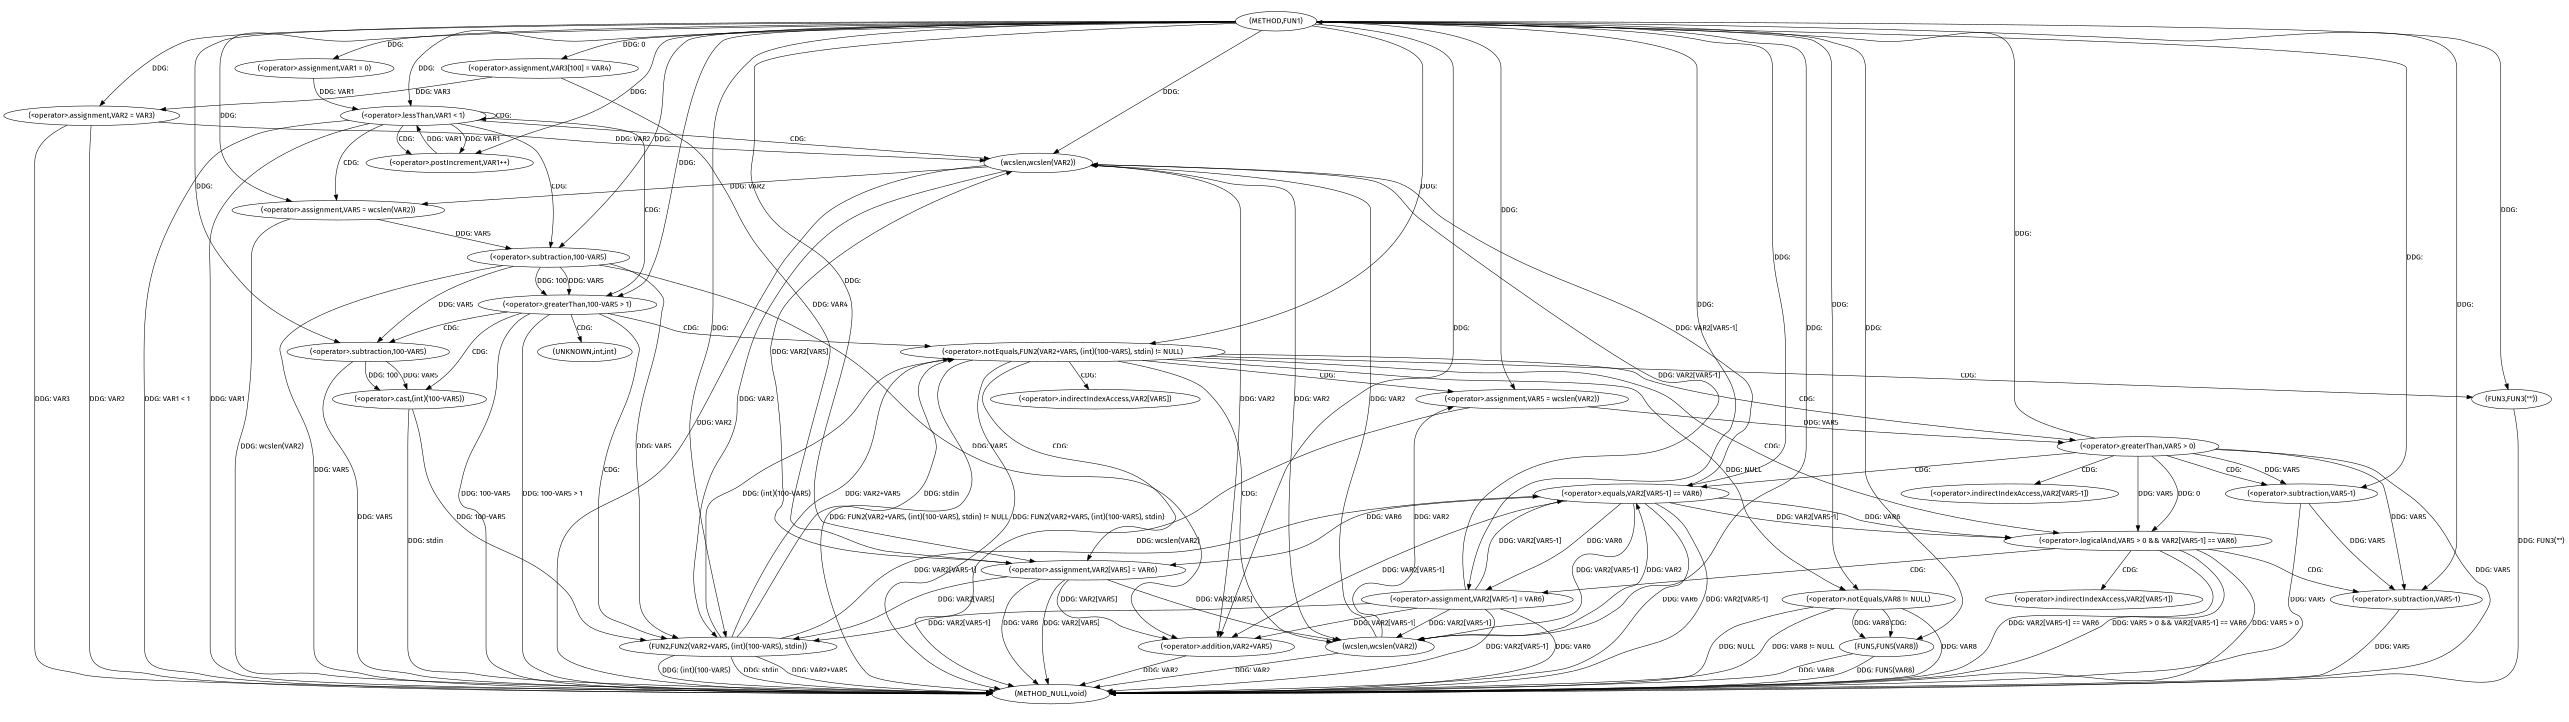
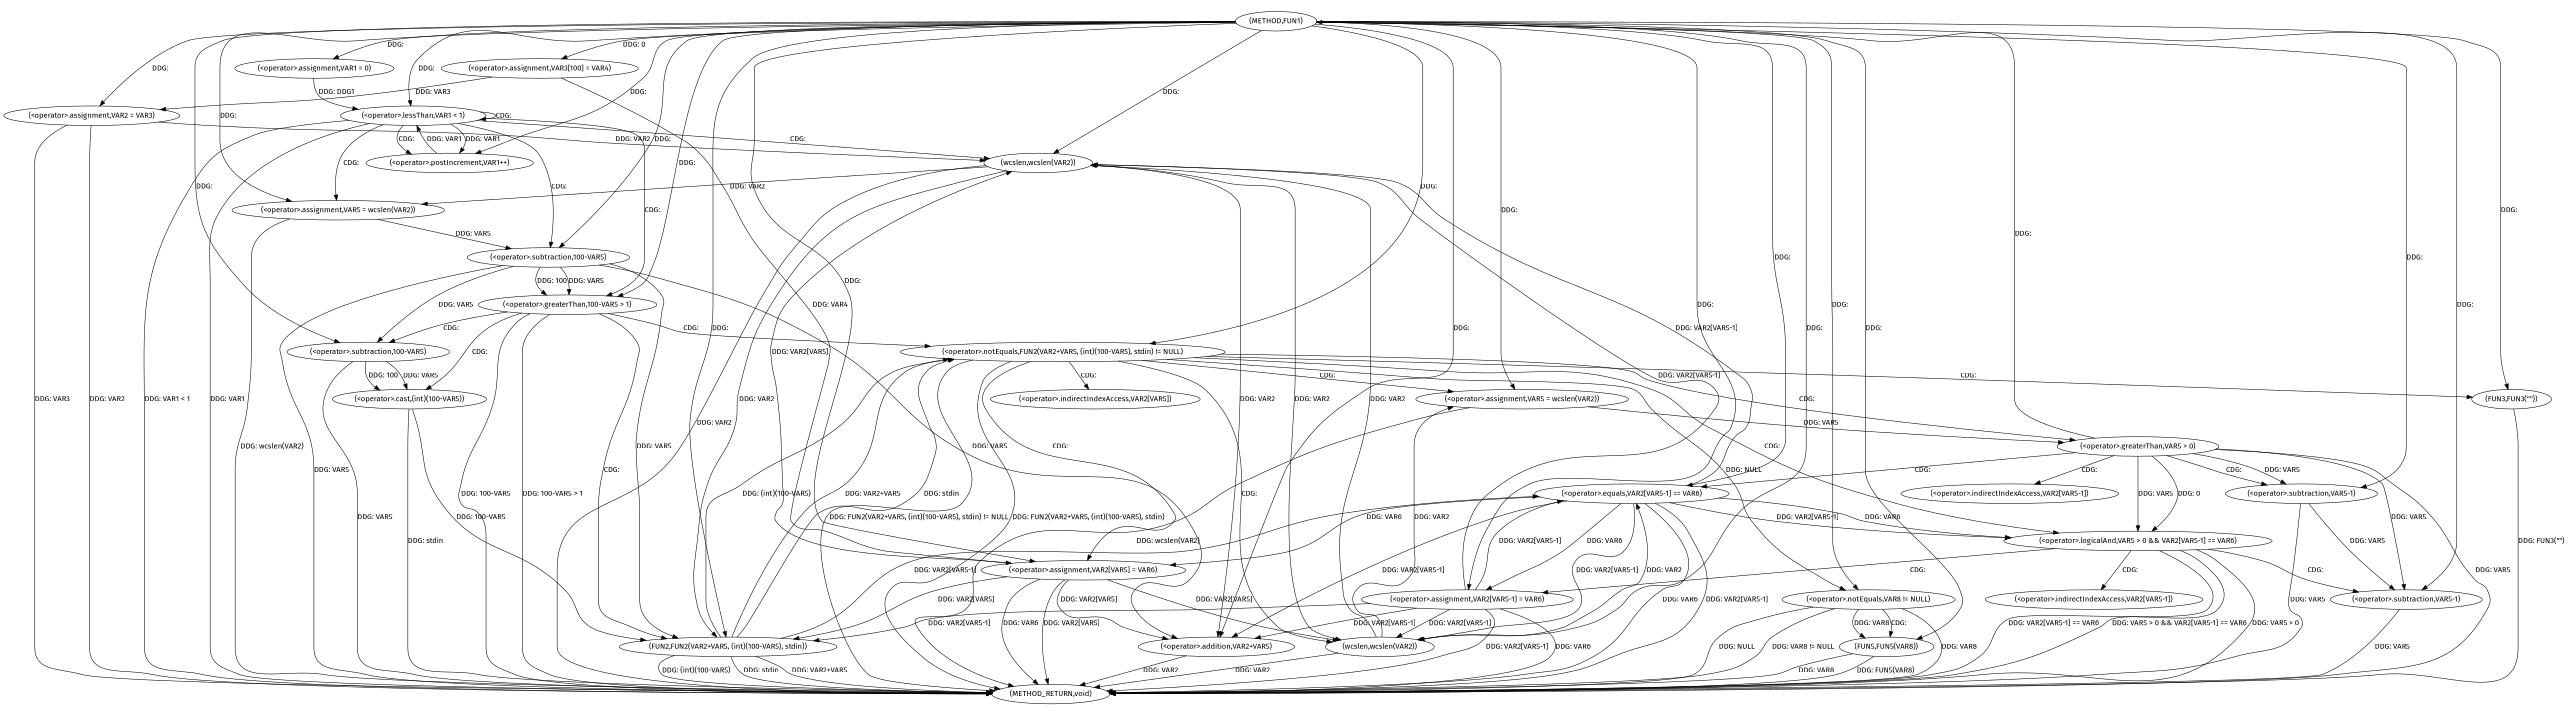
(337, 92) -> (337, 92)
(585, 352) -> none
(1051, 694) -> (1051, 694)
